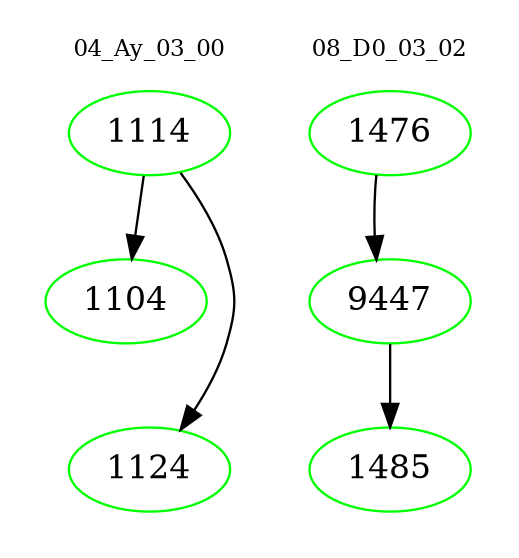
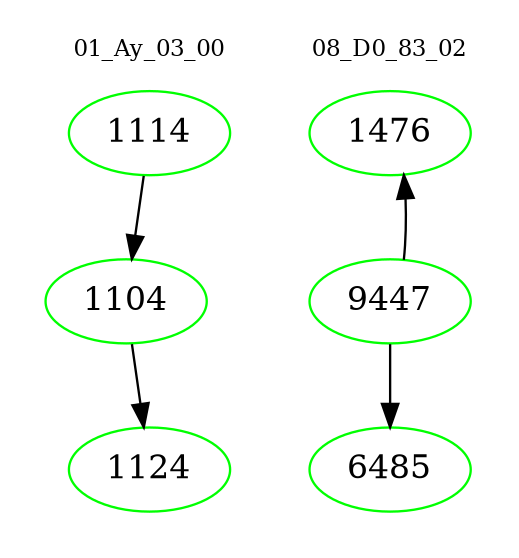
(150, 50) -> (150, 50)
(390, 50) -> (390, 50)
(375, 206) -> (406, 229)
(233, 290) -> (136, 374)
(390, 470) -> (390, 470)
